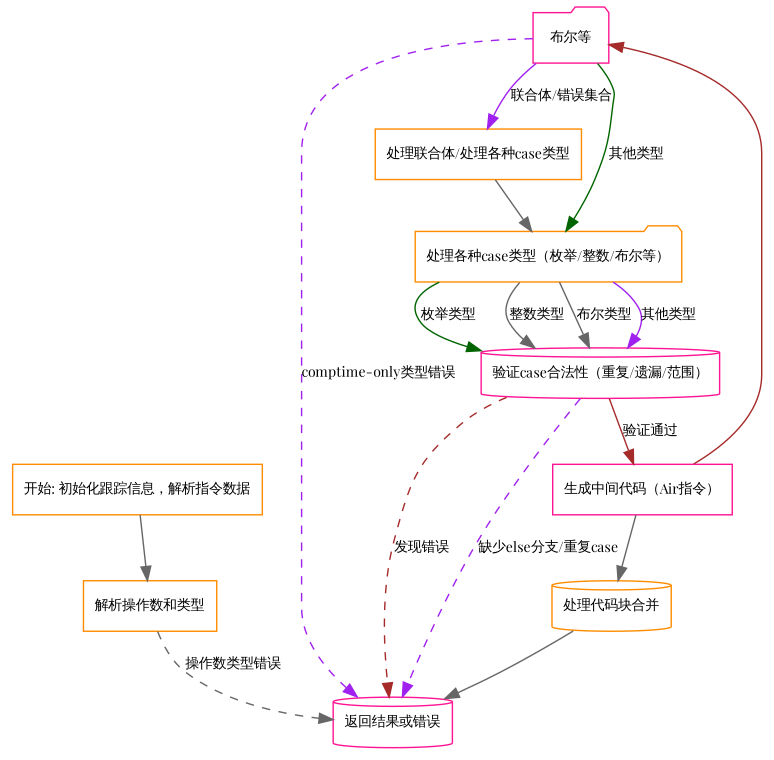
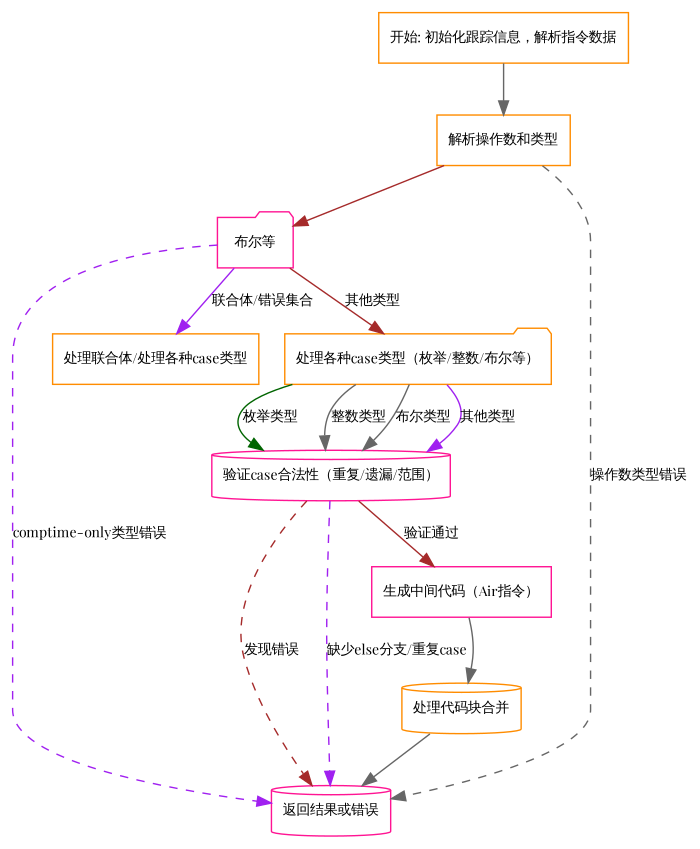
(607, 142) -> (331, 297)
(509, 200) -> none
(762, 229) -> (376, 193)
